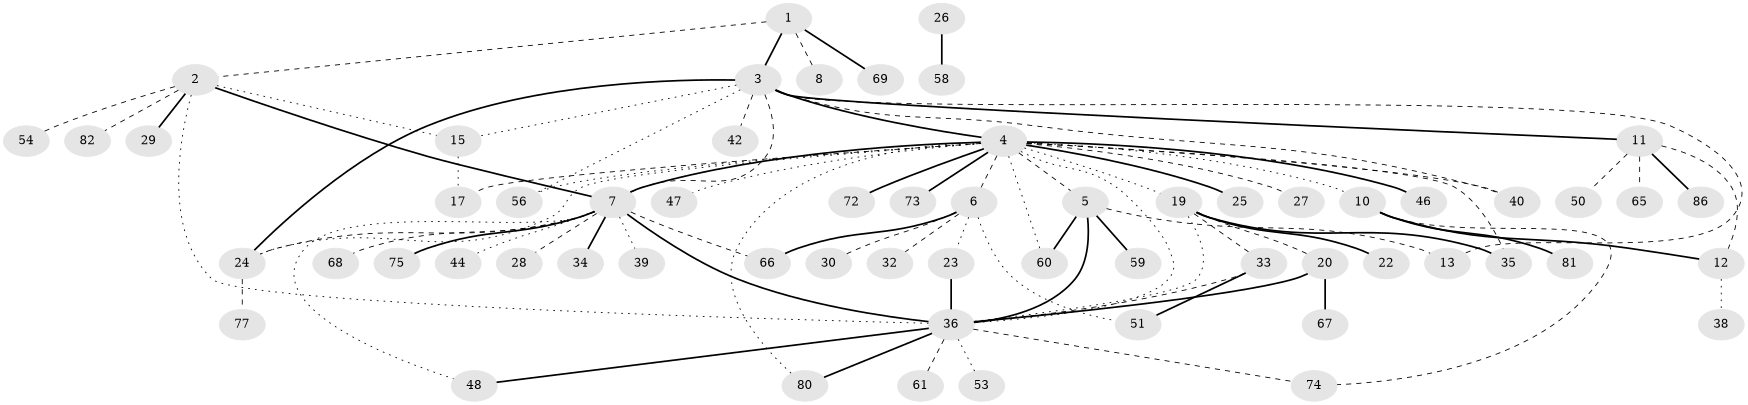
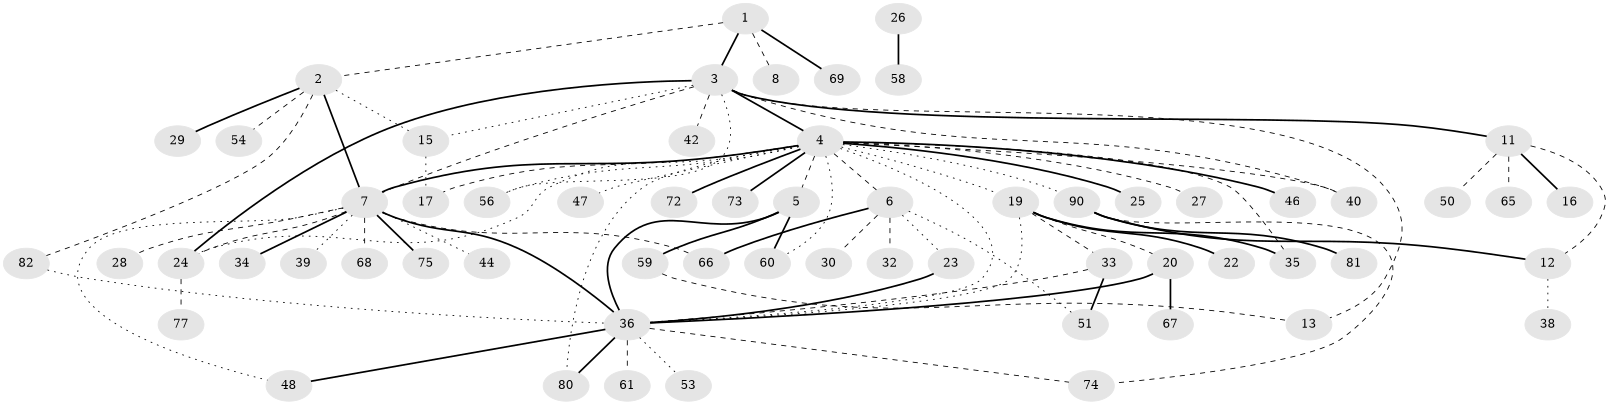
(1363, 202) -> (1077, 202)
(1701, 202) -> (1570, 202)
(1269, 228) -> (1005, 305)
(473, 306) -> (325, 306)
